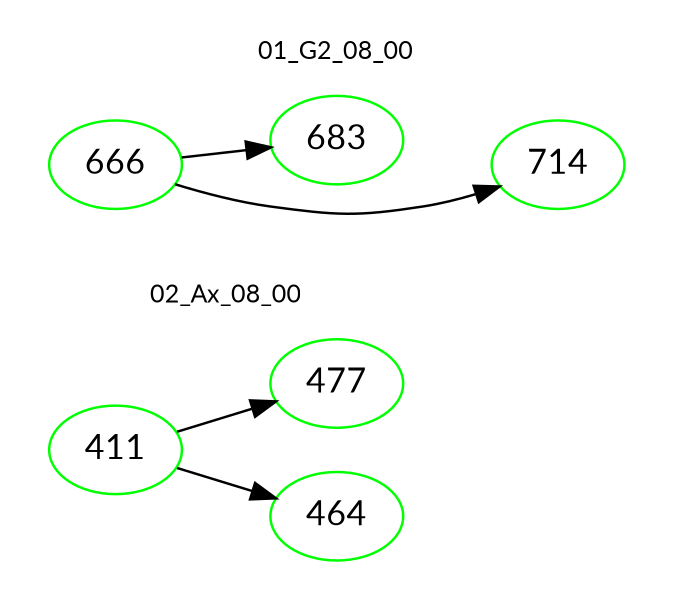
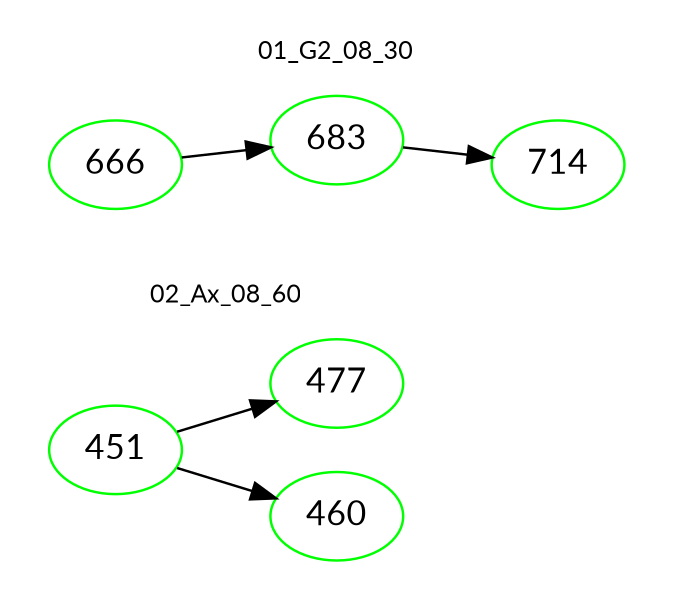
(337, 53) -> (337, 53)
(325, 213) -> (435, 151)
(226, 296) -> (226, 296)
(116, 450) -> (116, 450)
(337, 516) -> (337, 516)
